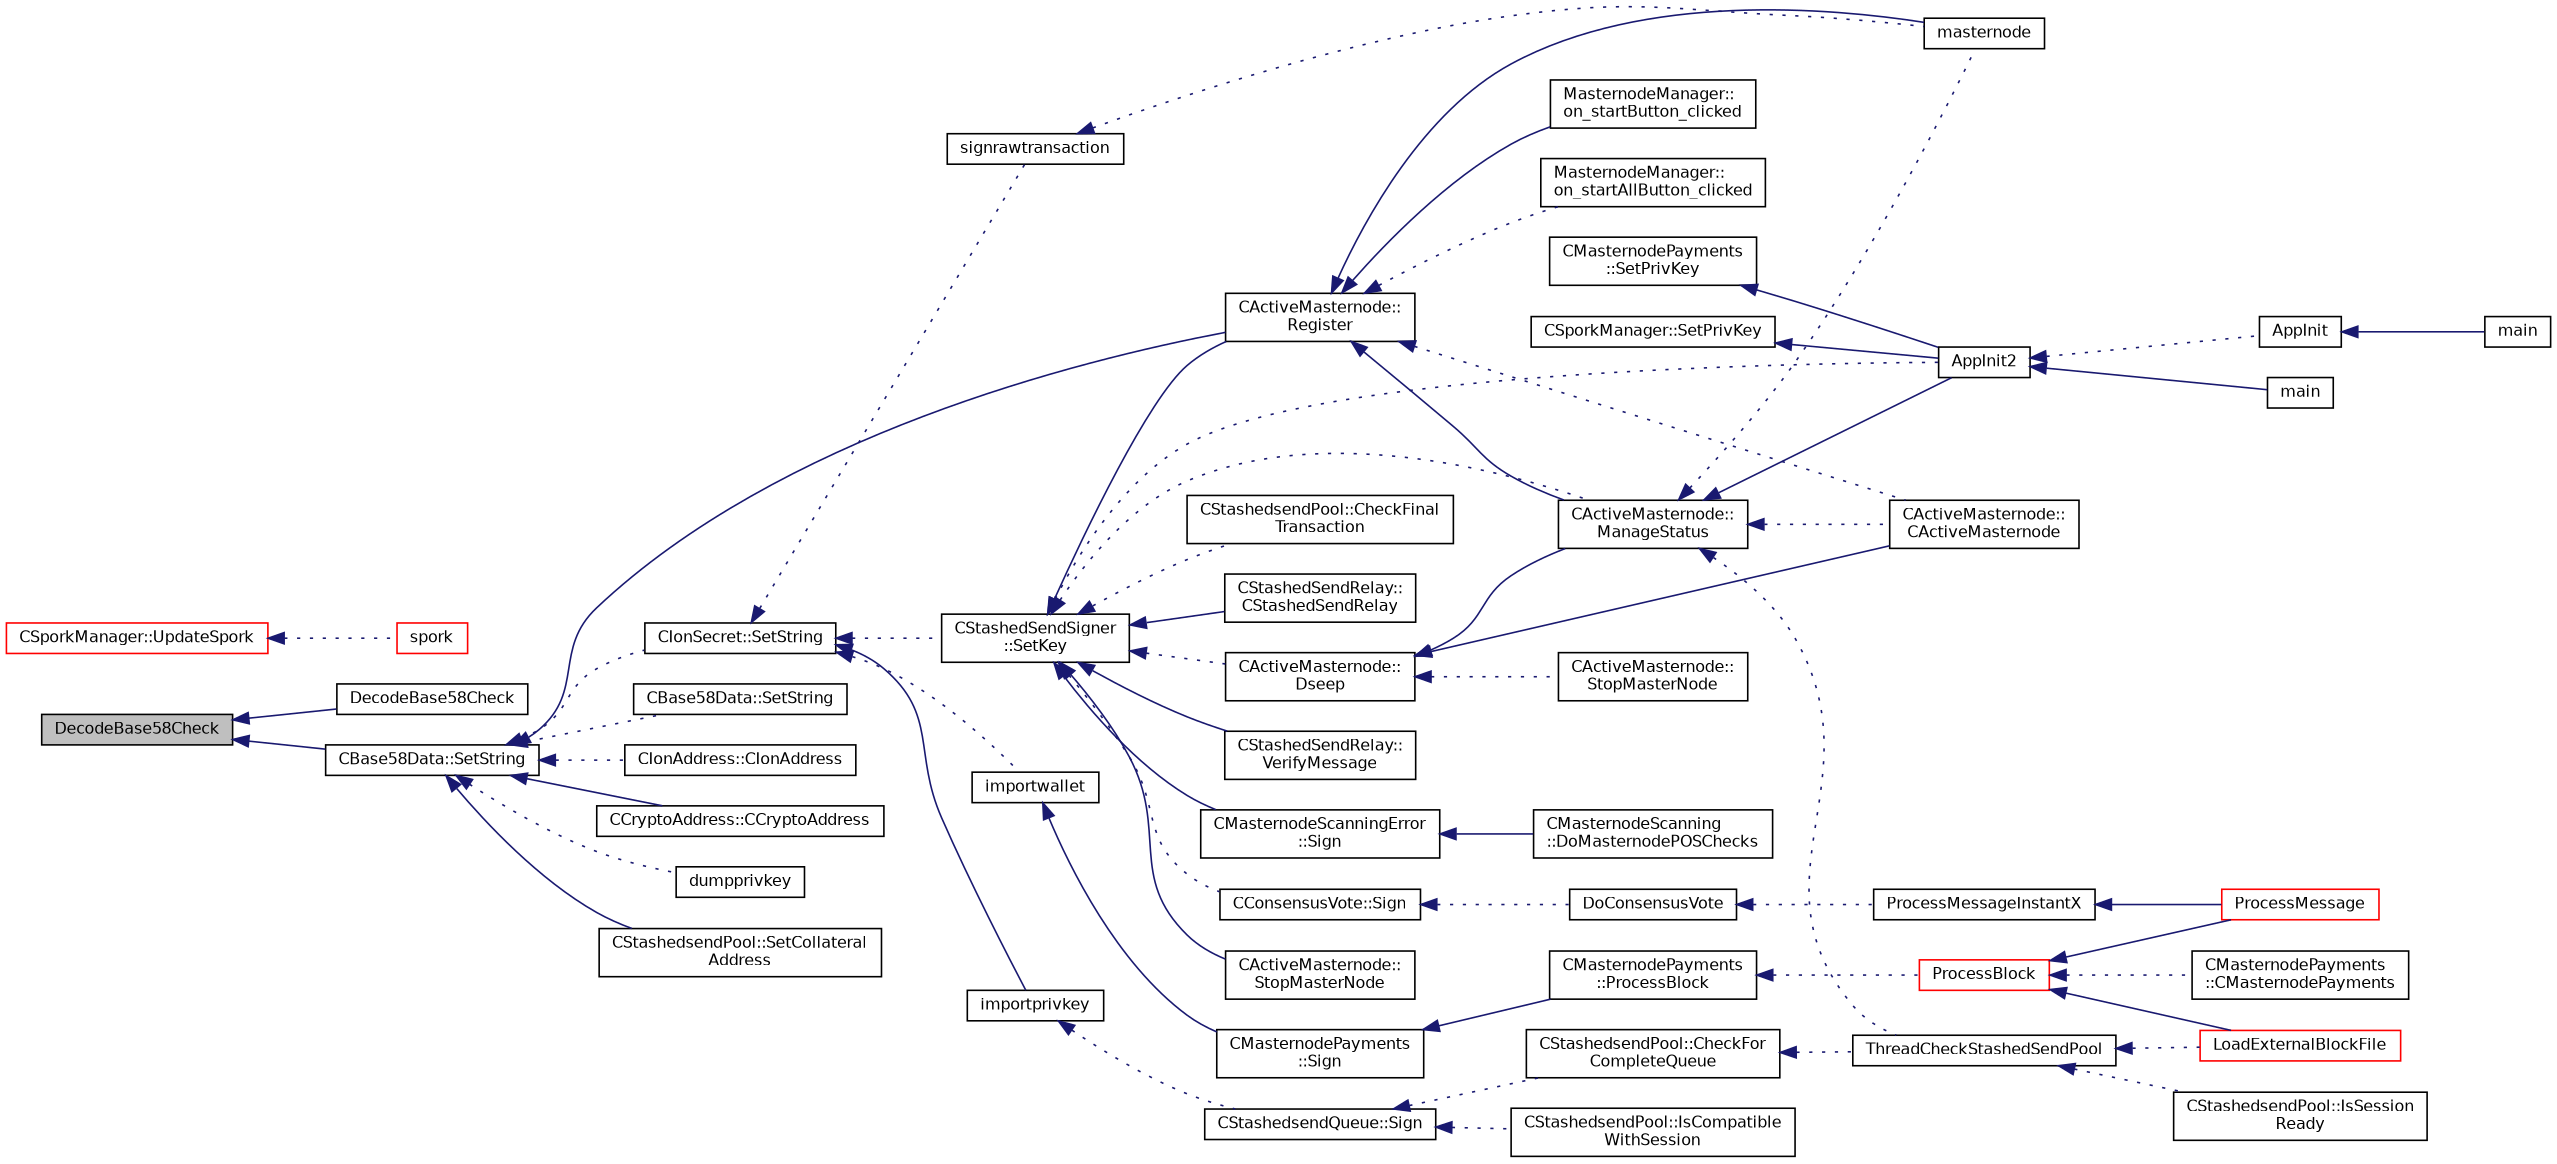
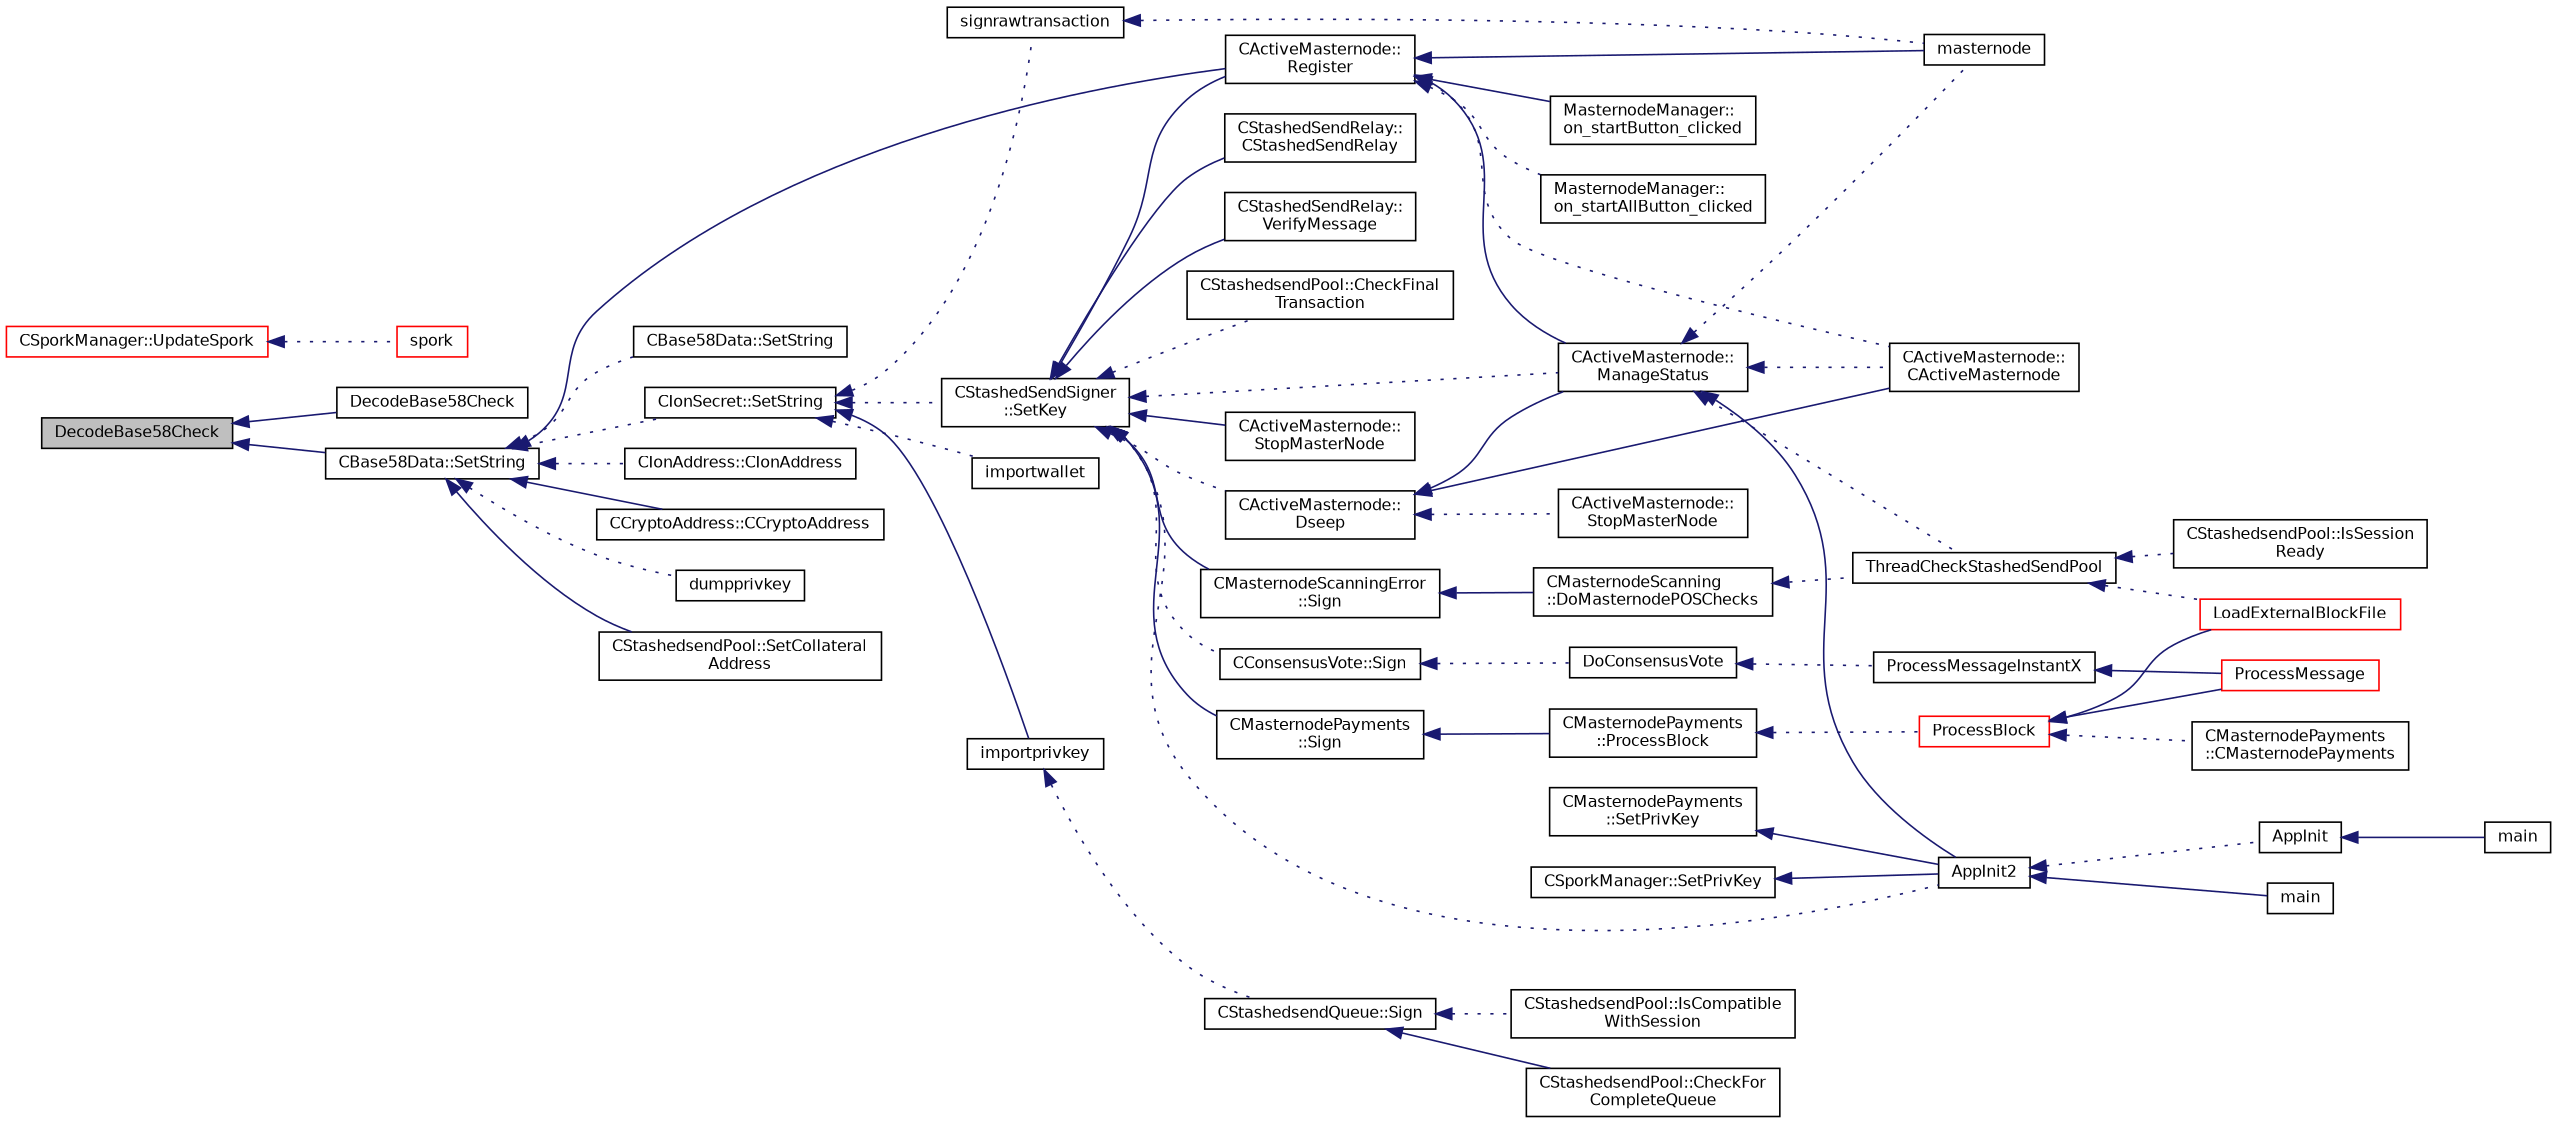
(1116, 939) -> (1164, 660)
(1824, 1052) -> (1816, 580)
(1474, 1092) -> (1476, 1051)
